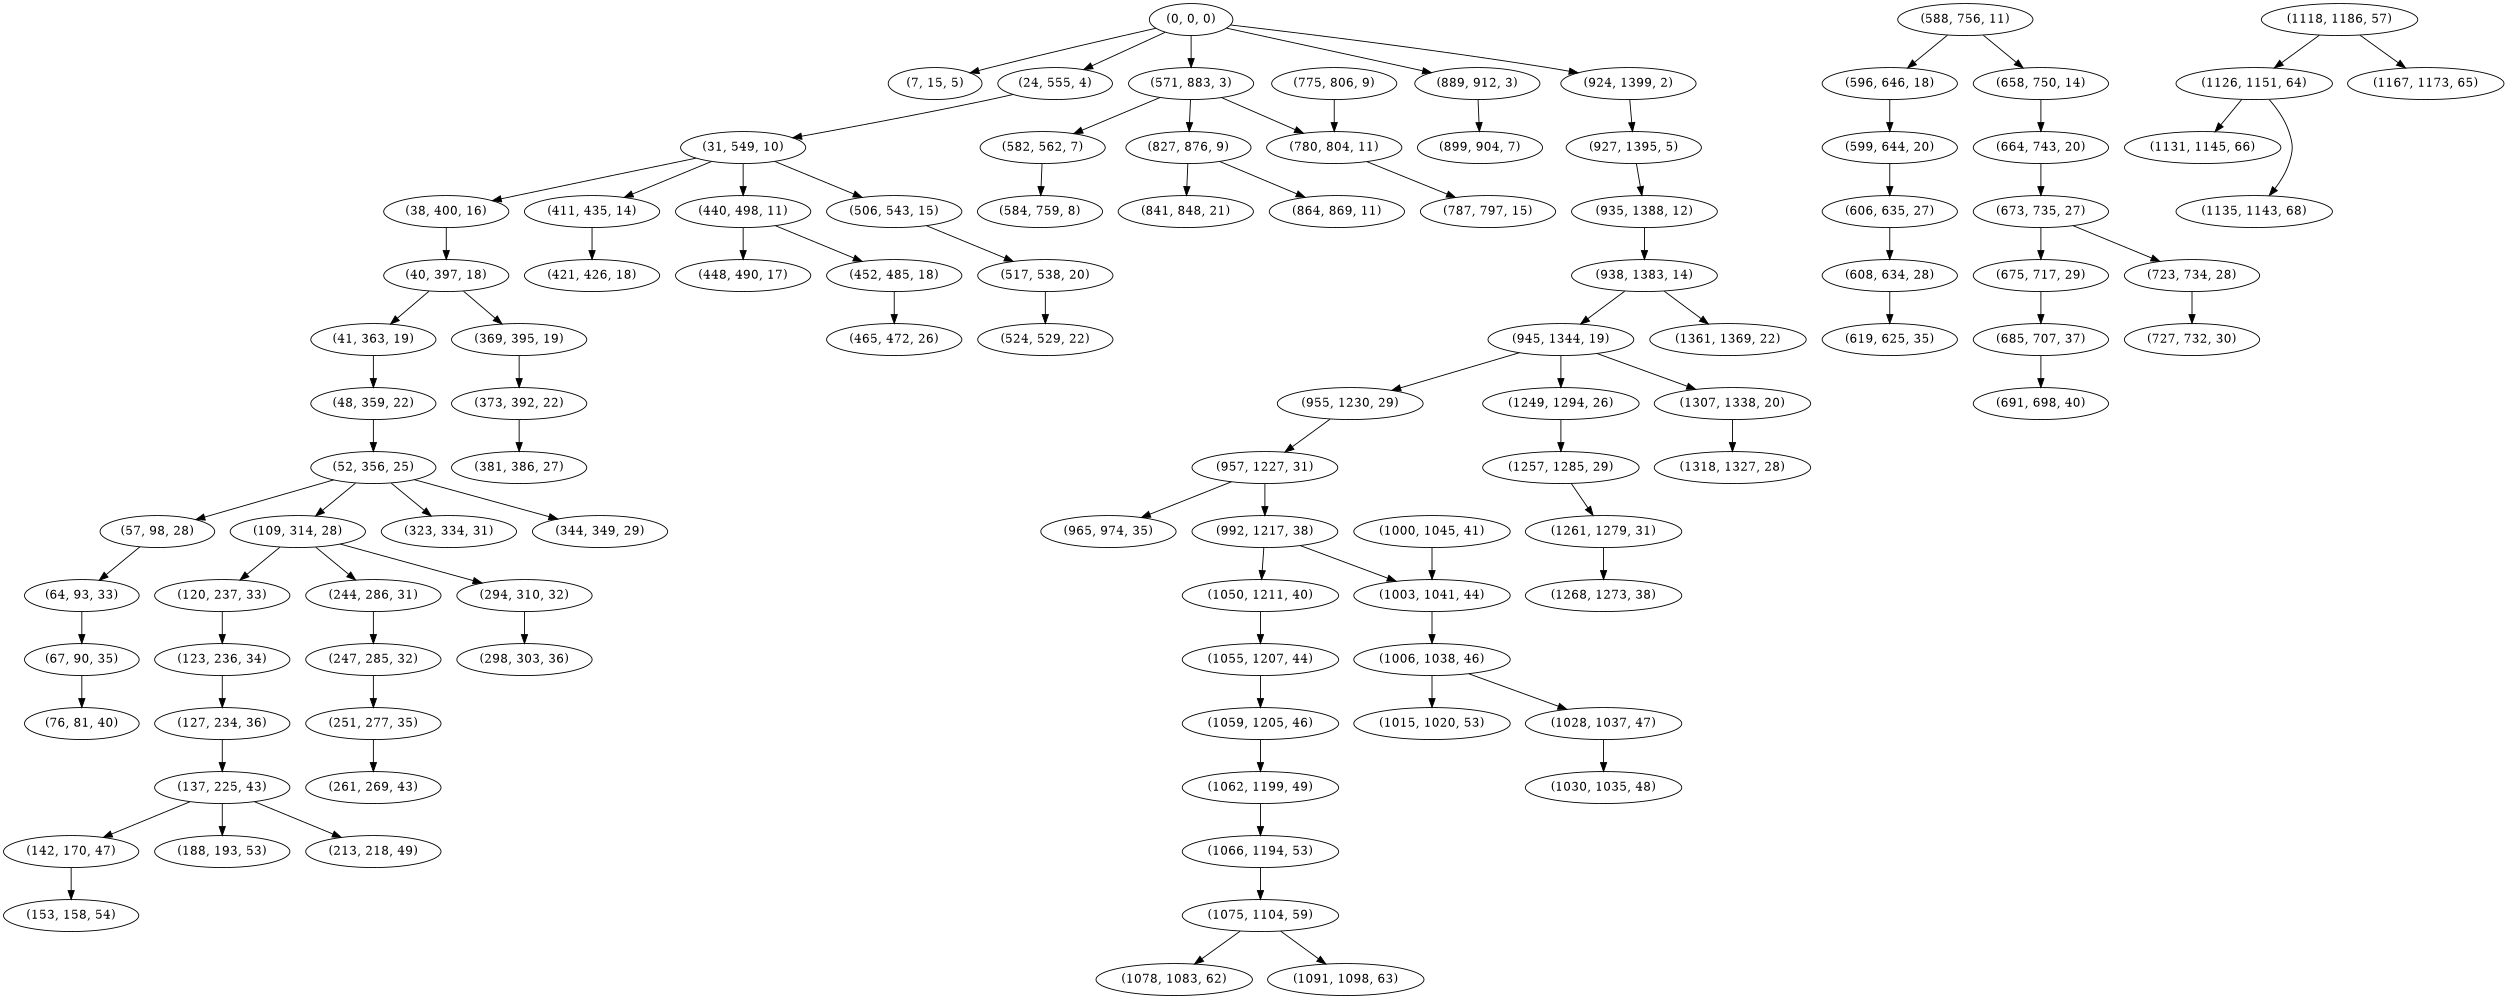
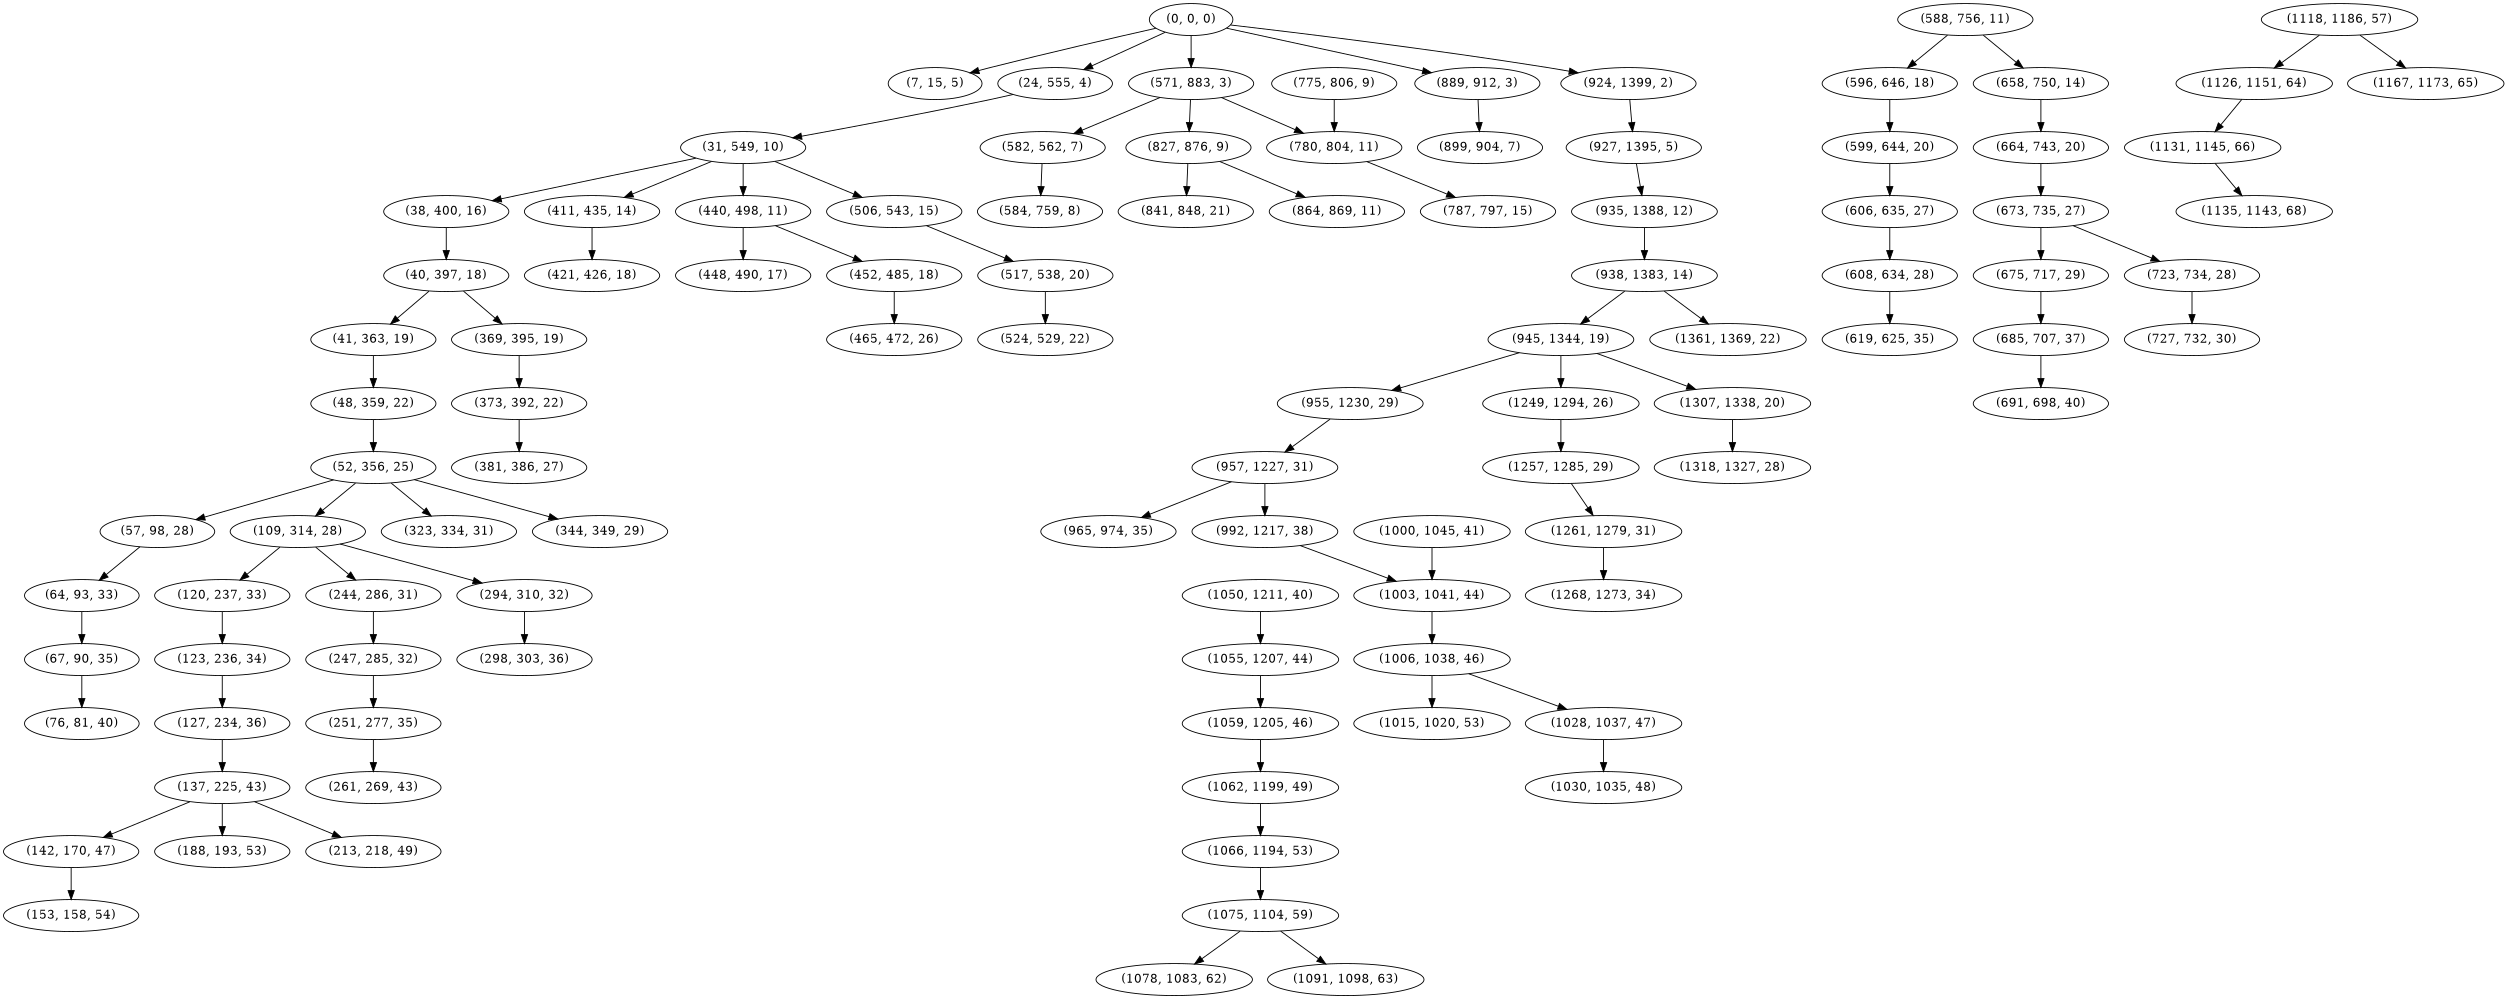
(2292, 143) -> (2226, 176)
(1263, 559) -> none
(1604, 596) -> (1604, 596)
